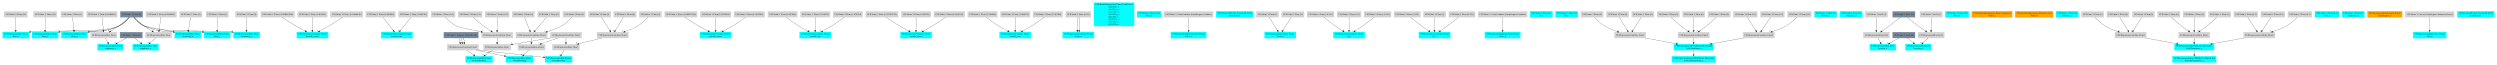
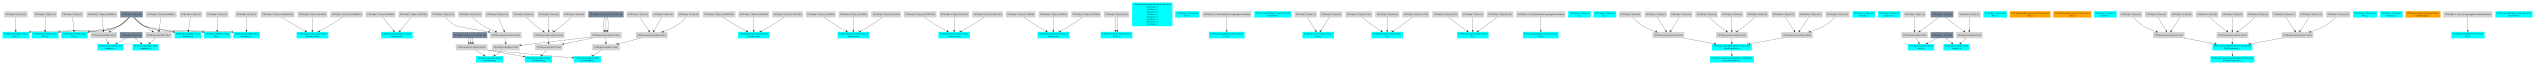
none -> (606, 14)
